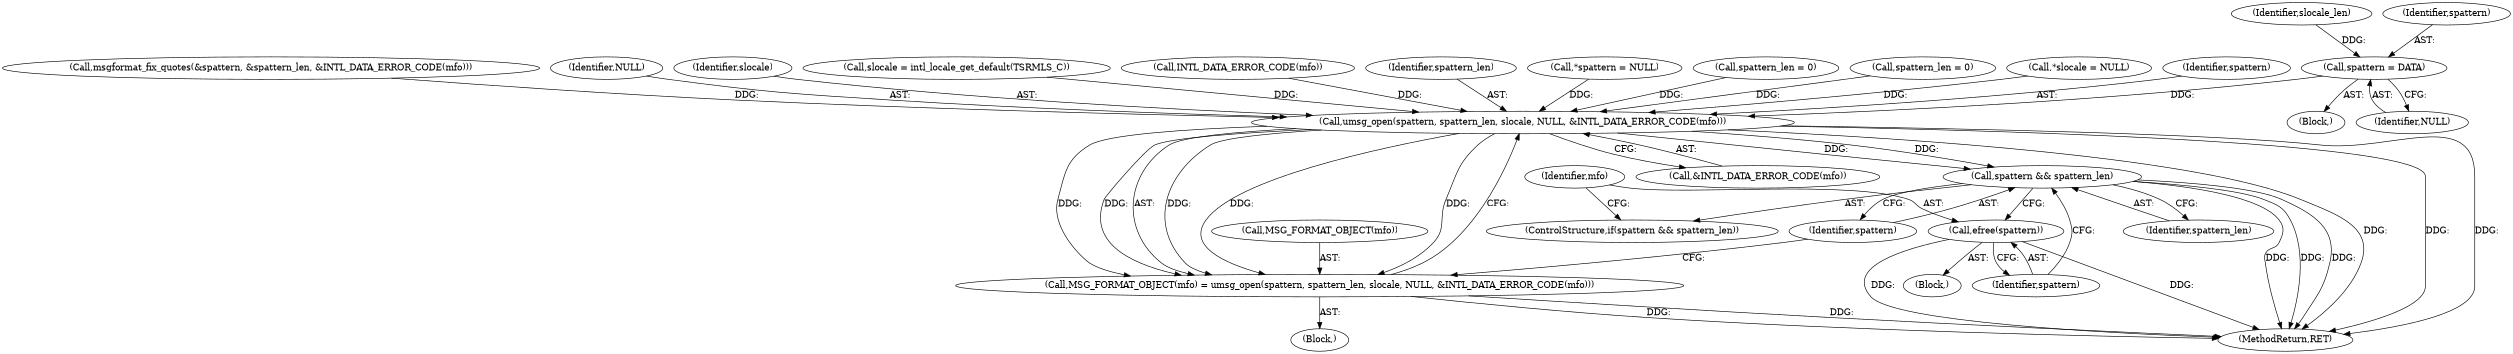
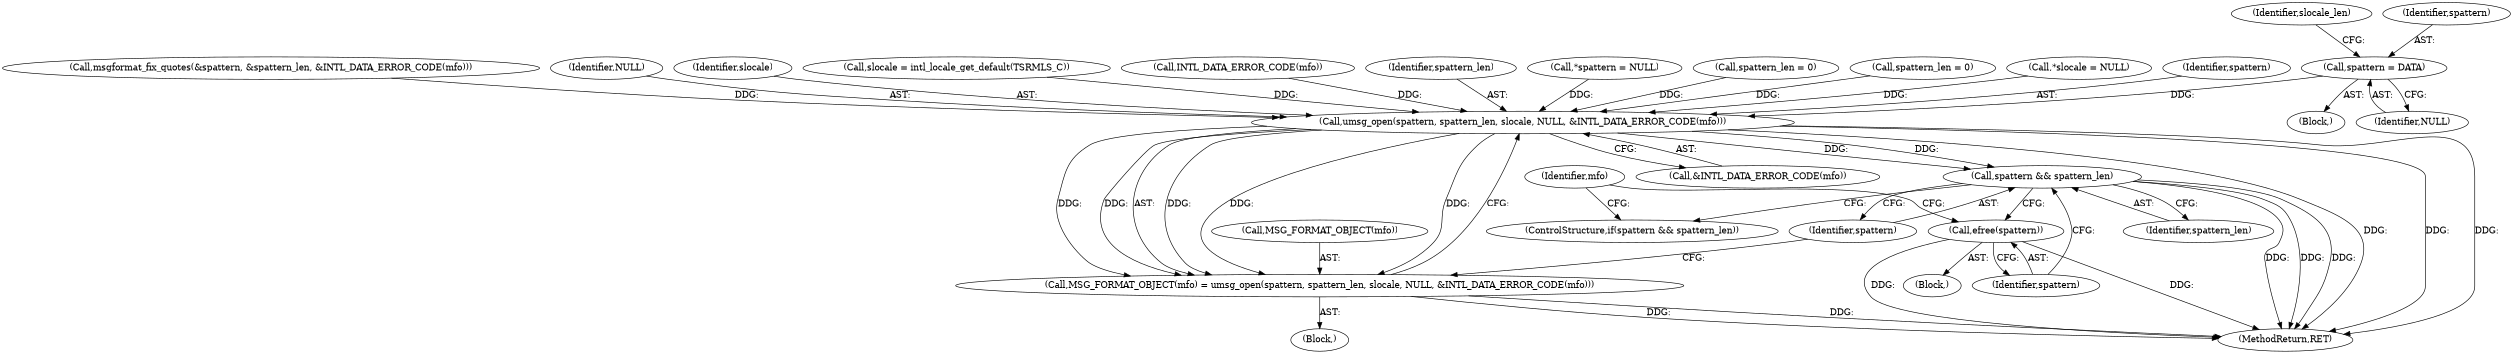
(2355, 41) -> (2355, 41)
(1857, 204) -> (1857, 204)
(1935, 204) -> (1935, 204)
